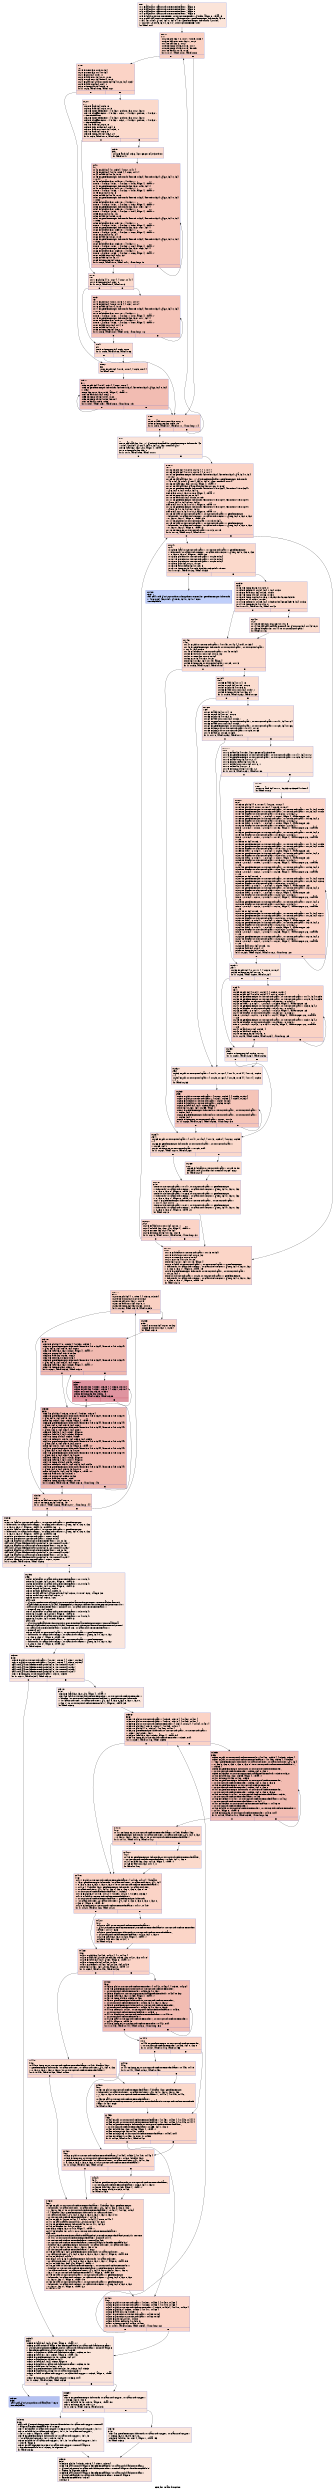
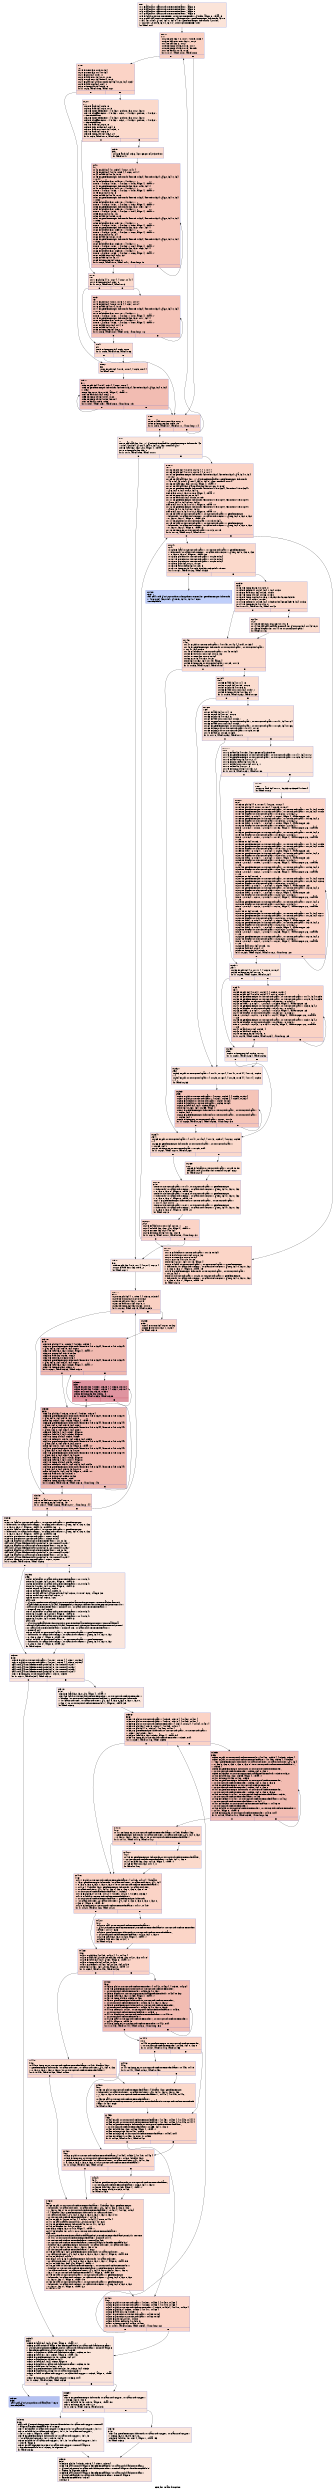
(202, 1229) -> (181, 1216)
none -> (135, 1265)
none -> (15, 1610)
